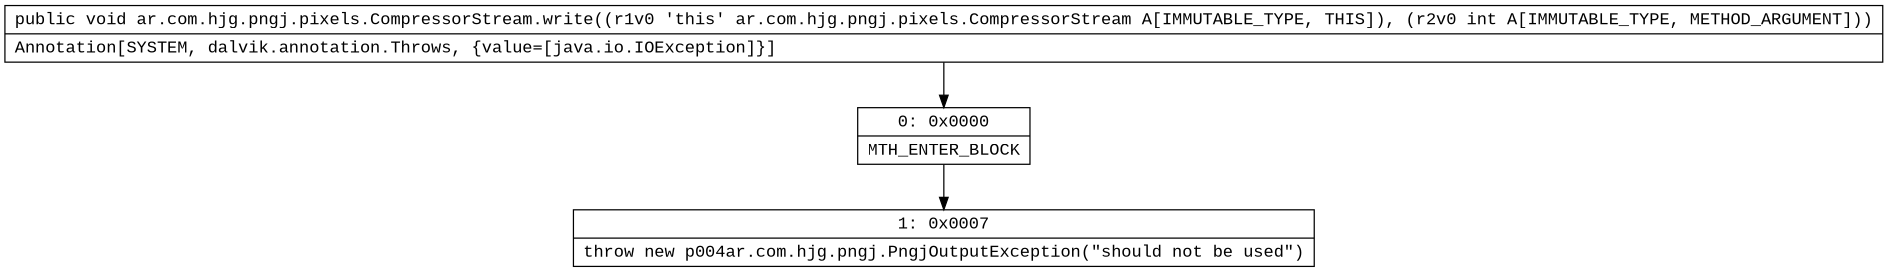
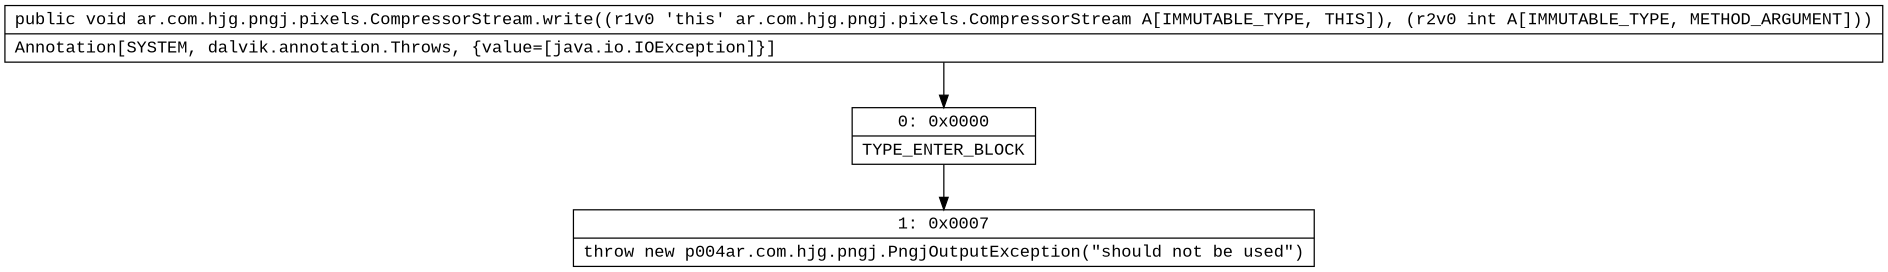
(944, 150) -> (944, 150)
